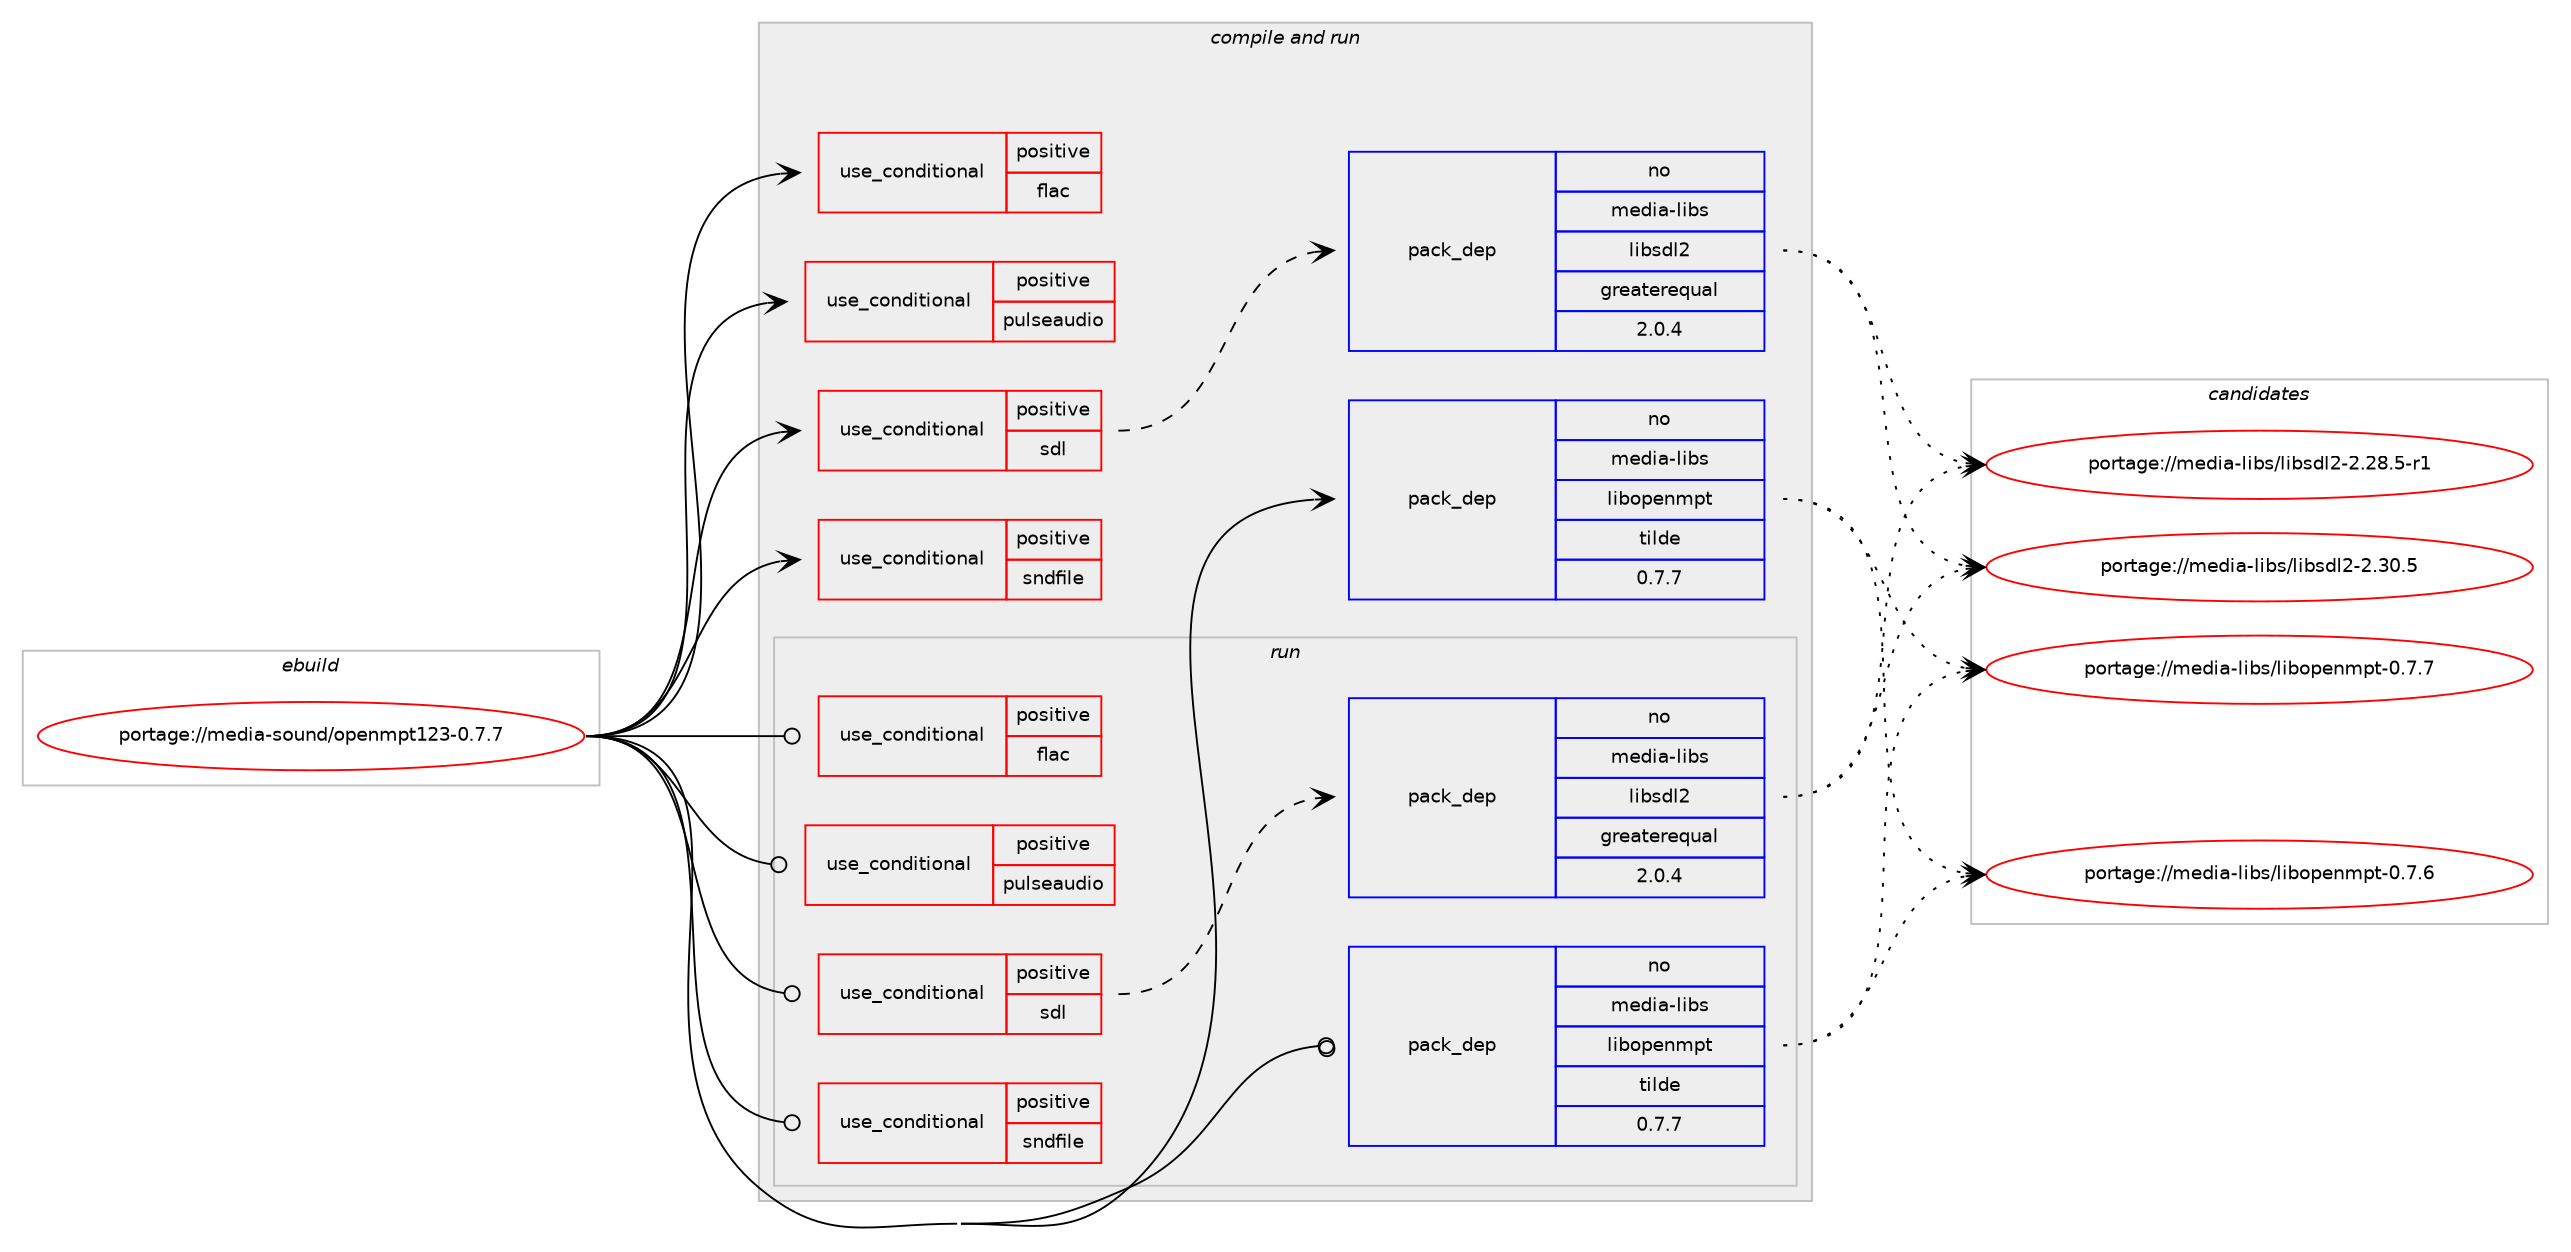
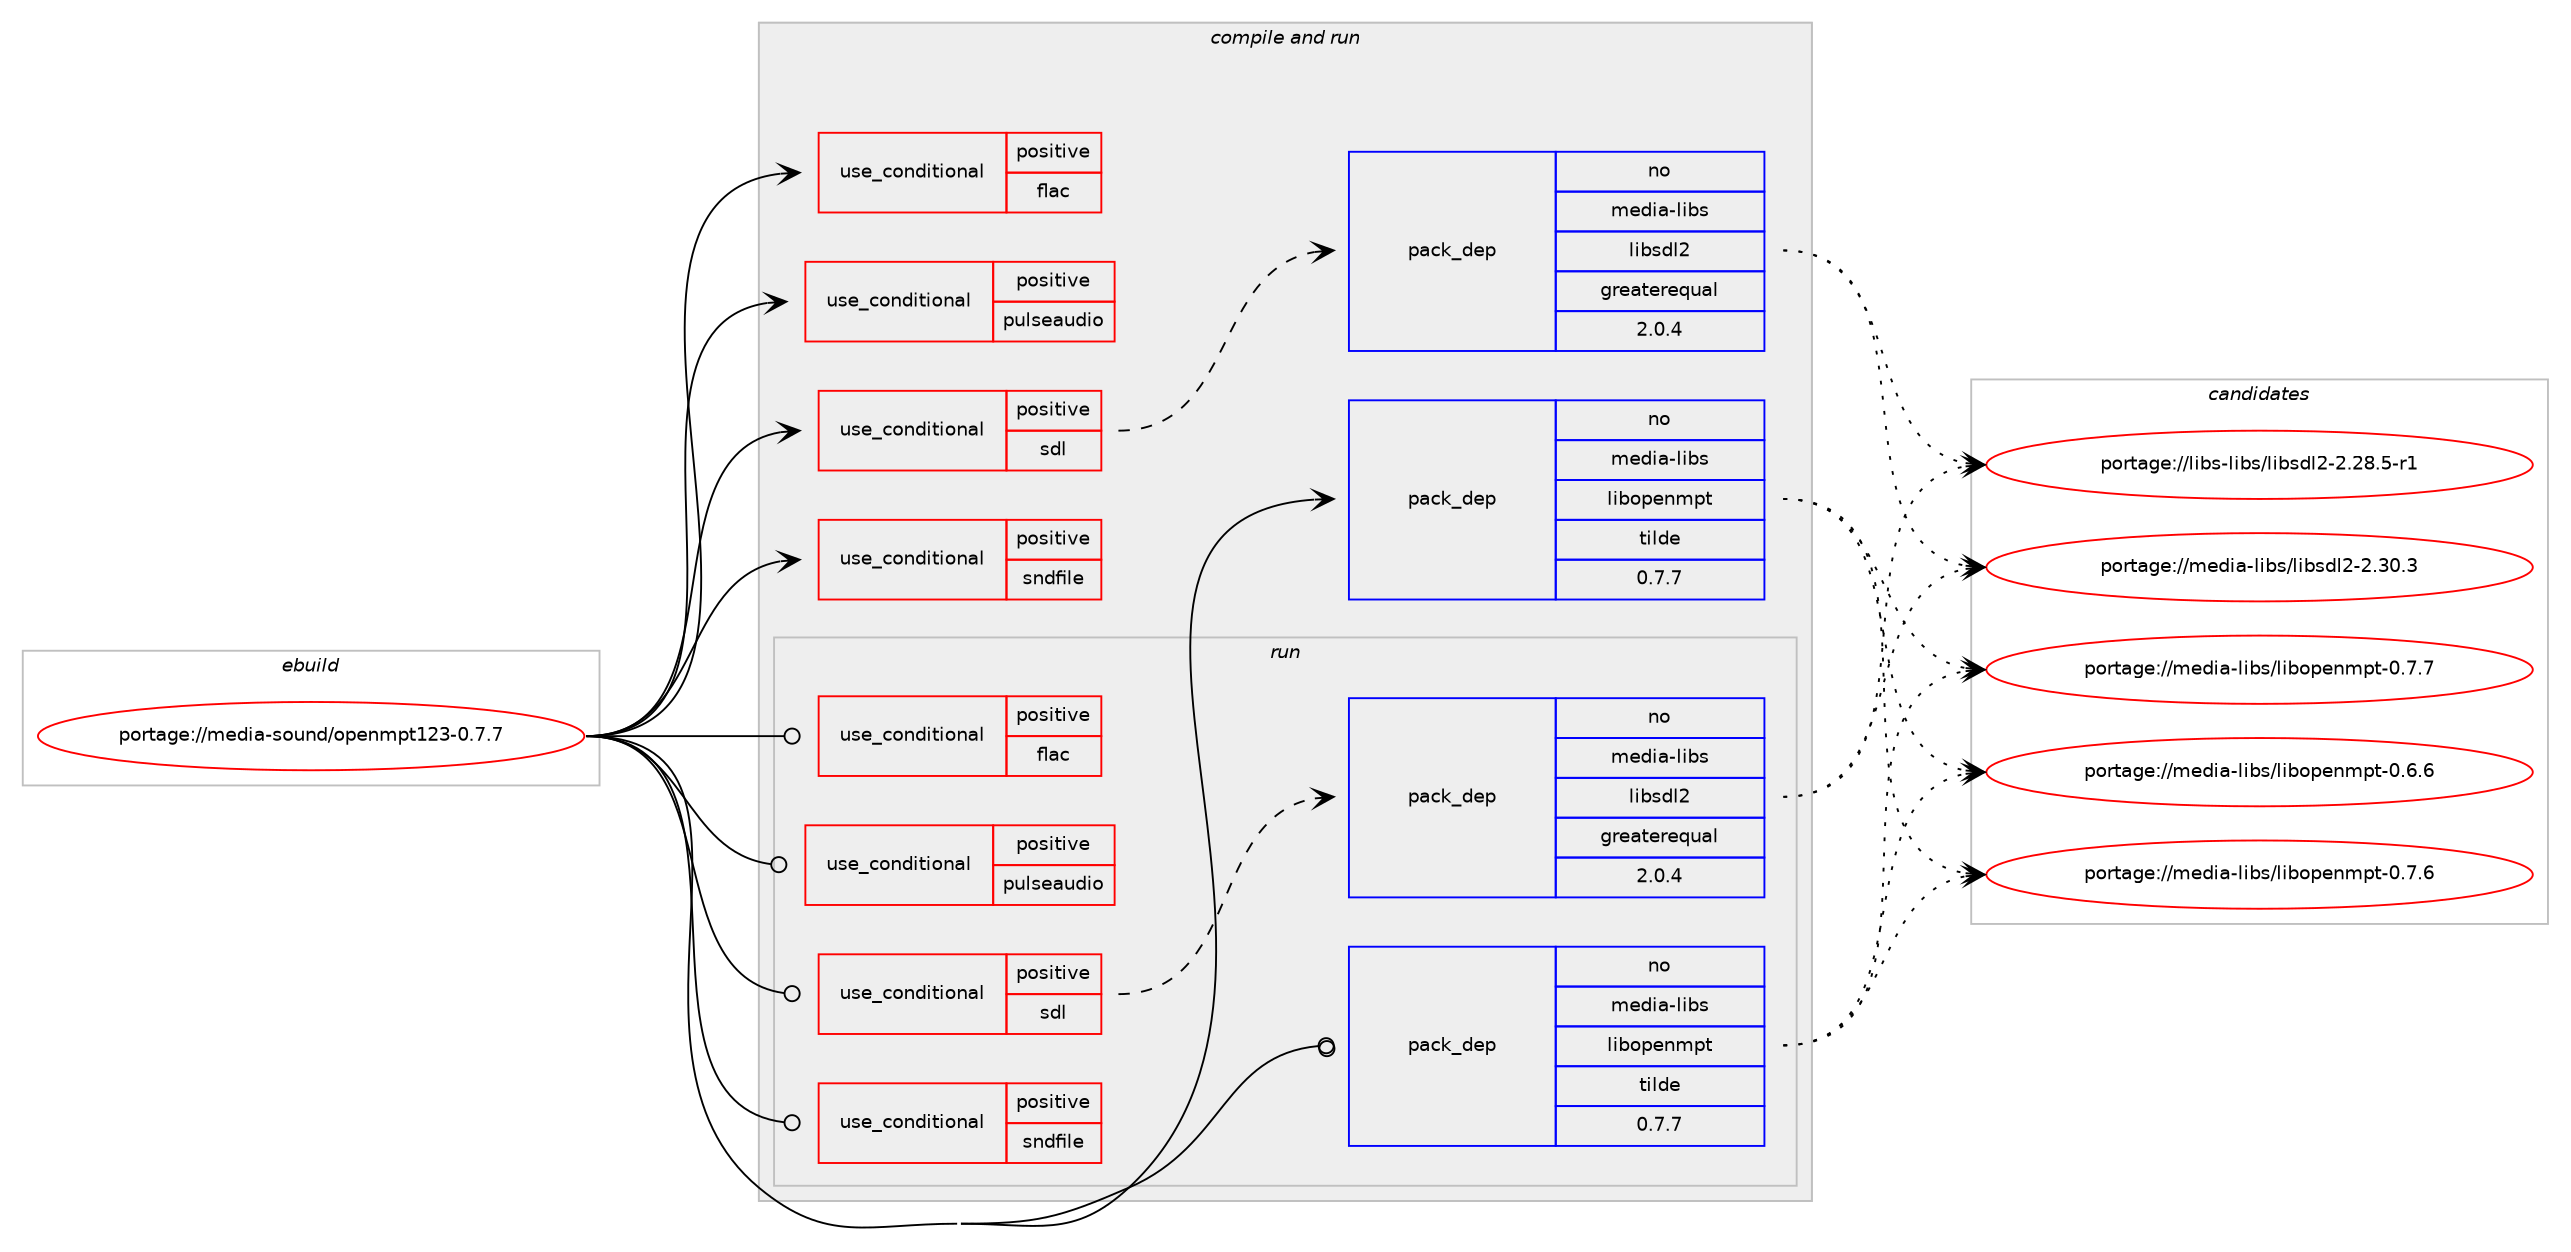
(2260, 465) -> (2260, 465)
(2260, 567) -> (2260, 567)
none -> (2260, 772)
